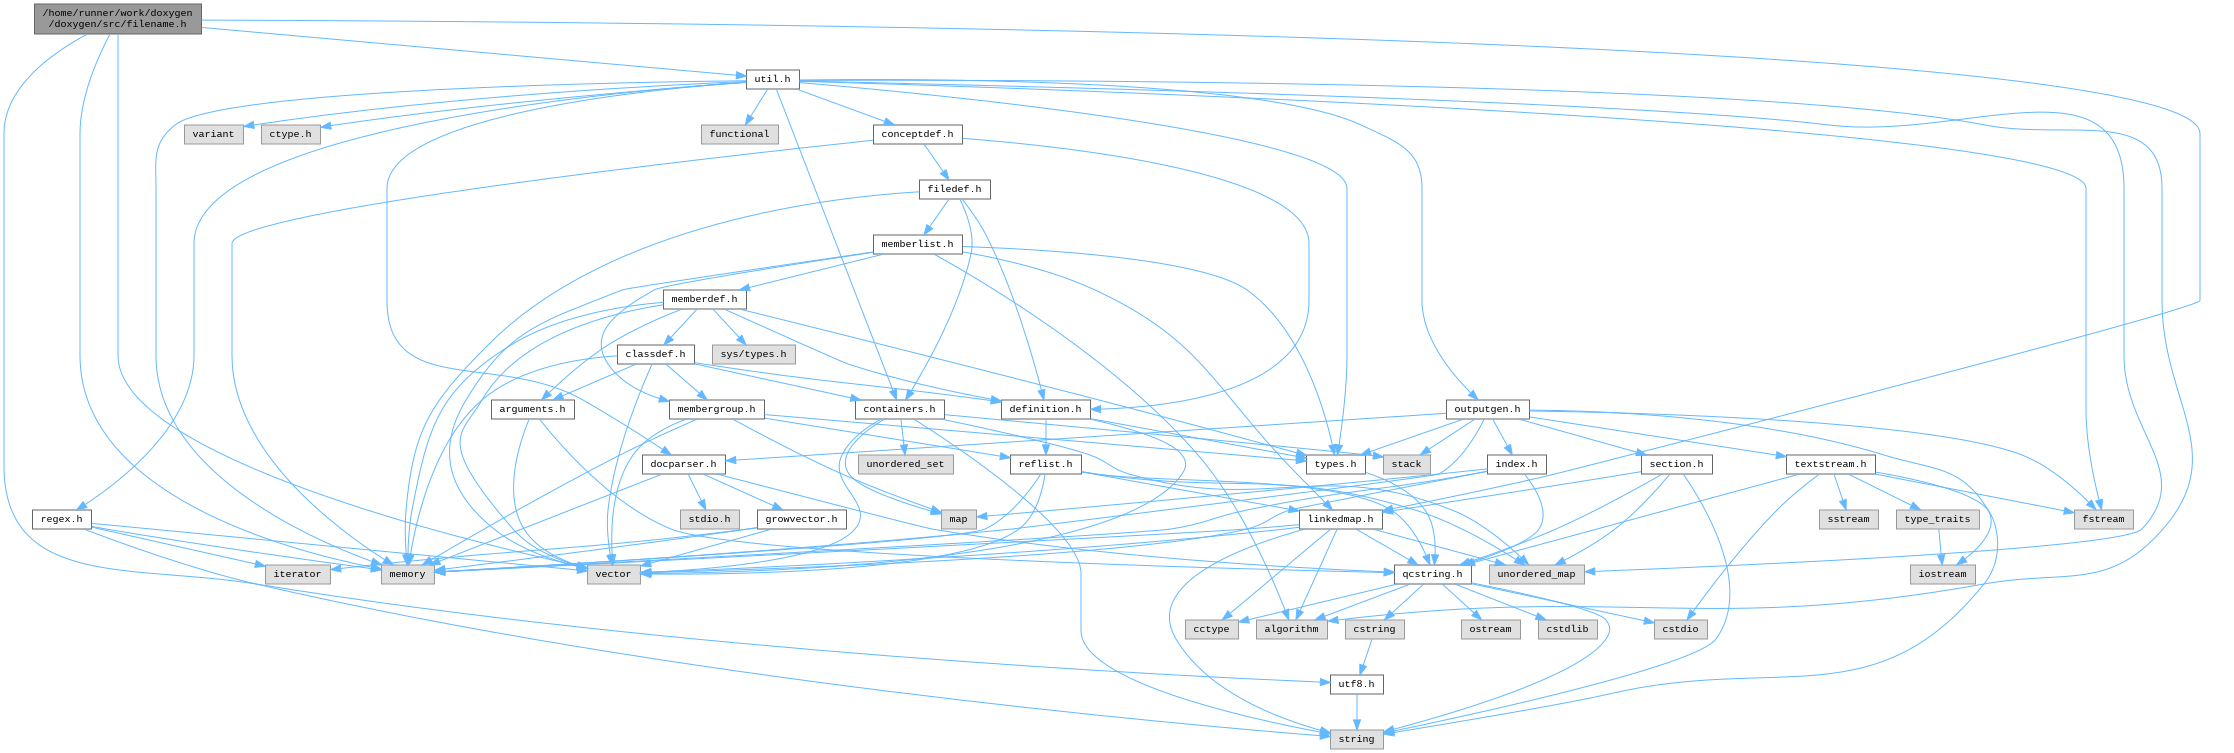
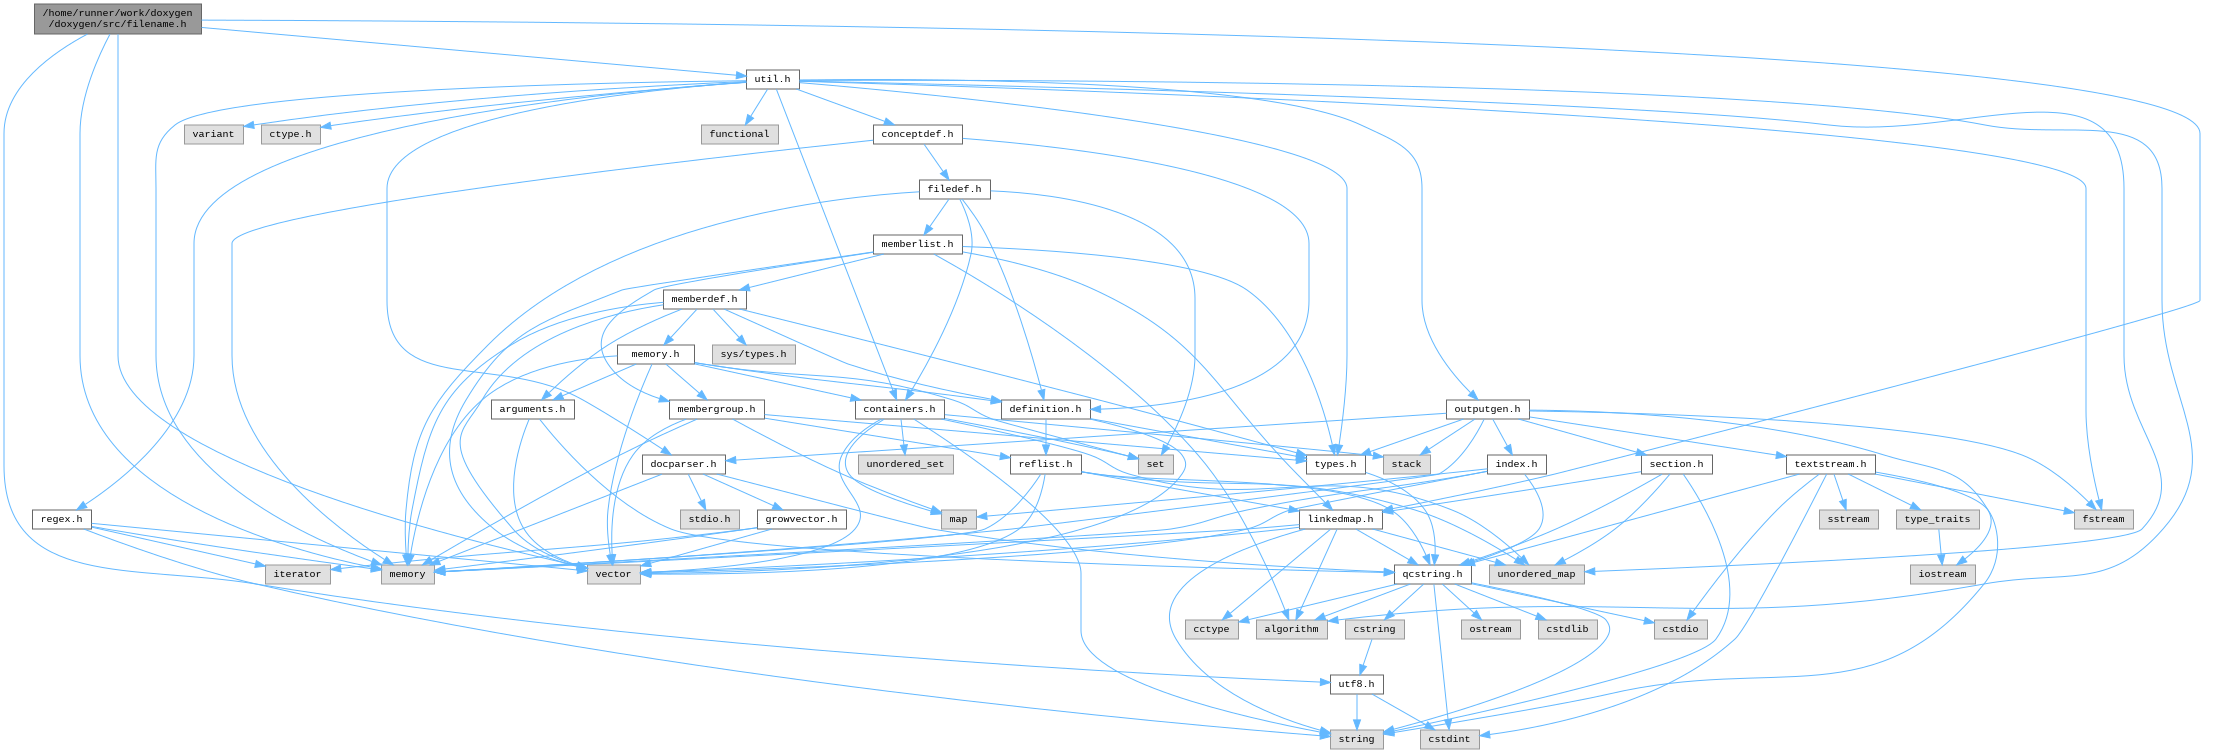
(656, 354) -> (656, 354)
none -> (1156, 464)
none -> (1450, 740)
